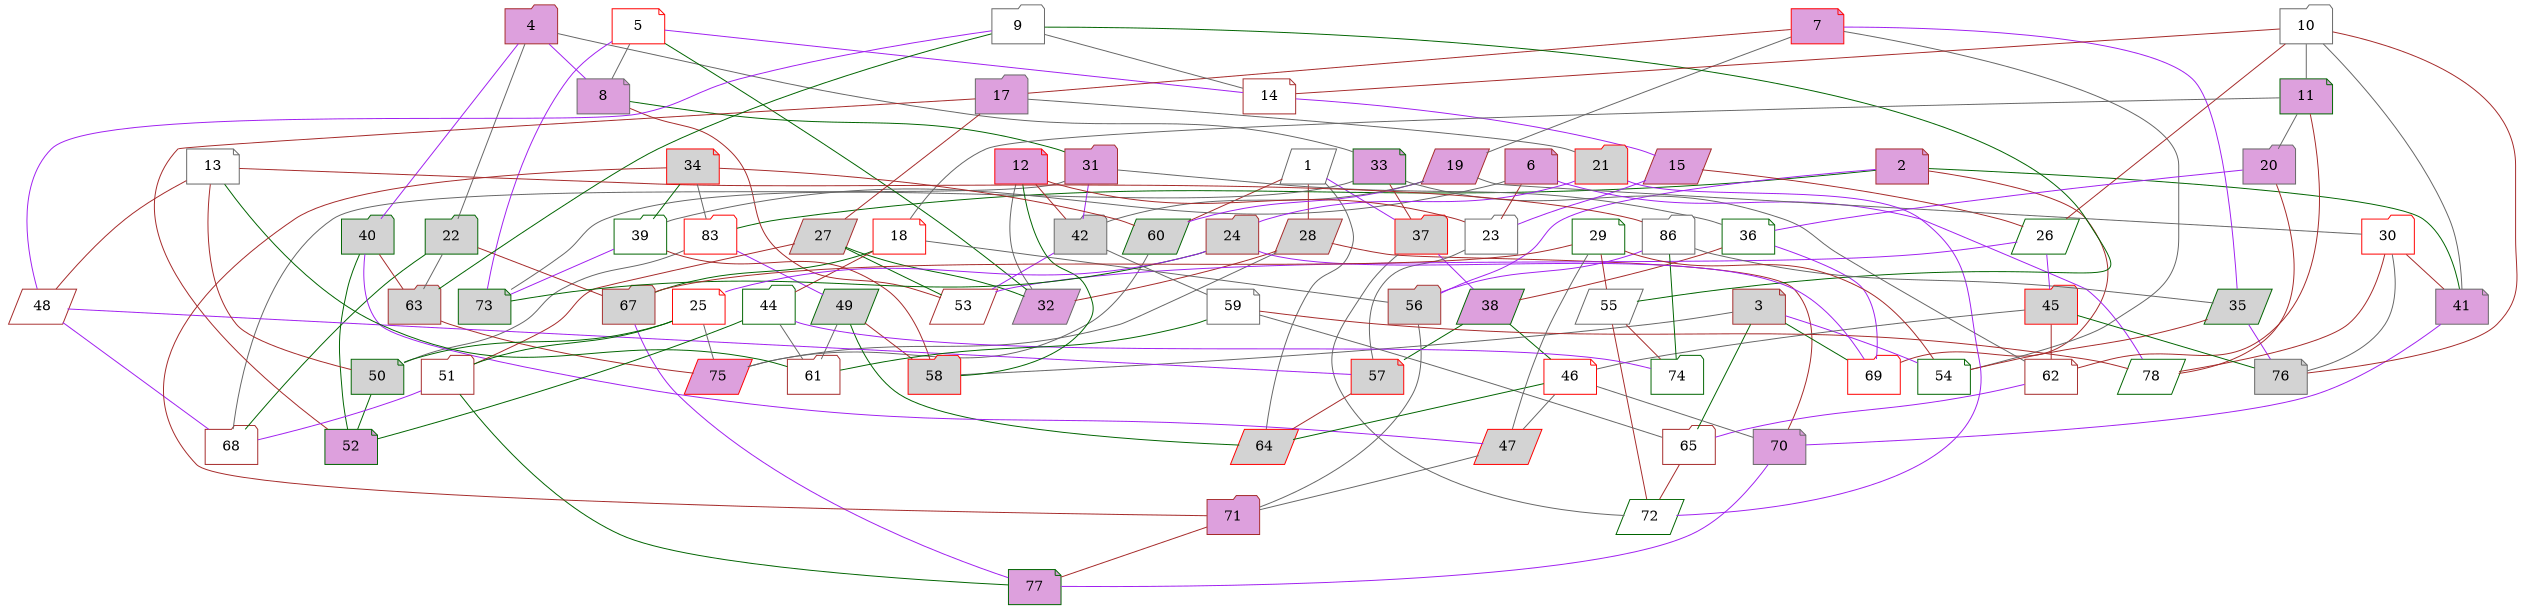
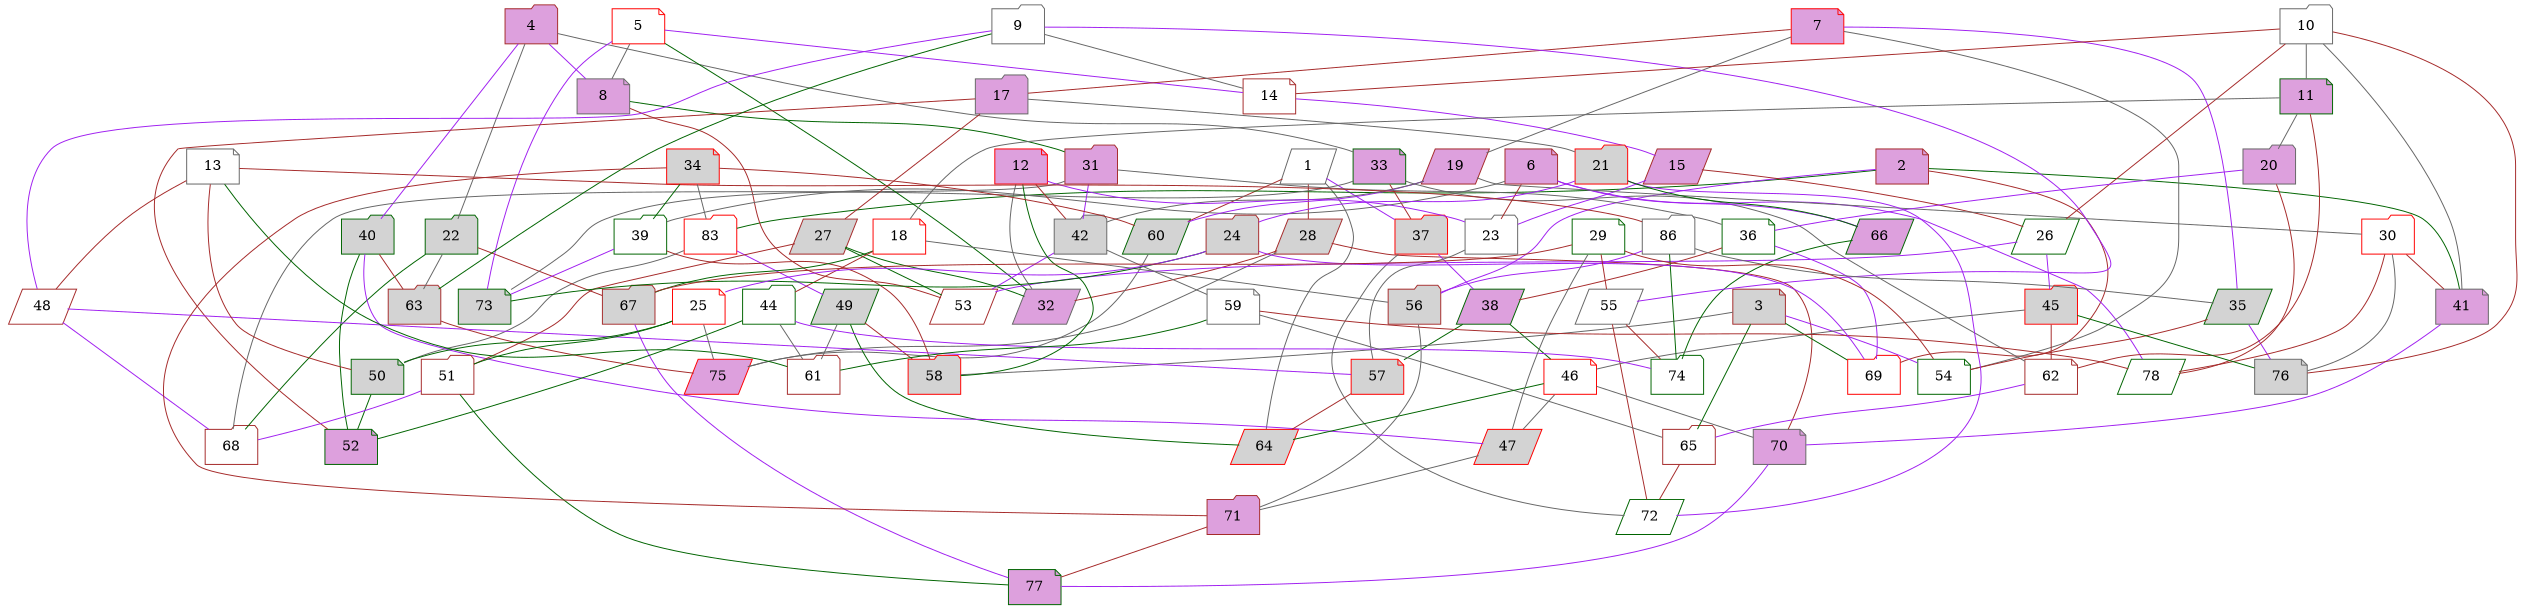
(1844, 100) -> (1844, 100)
(1256, 202) -> (1256, 202)
none -> (1880, 237)
